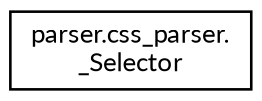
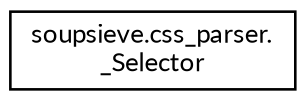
(131, 51) -> (153, 51)
